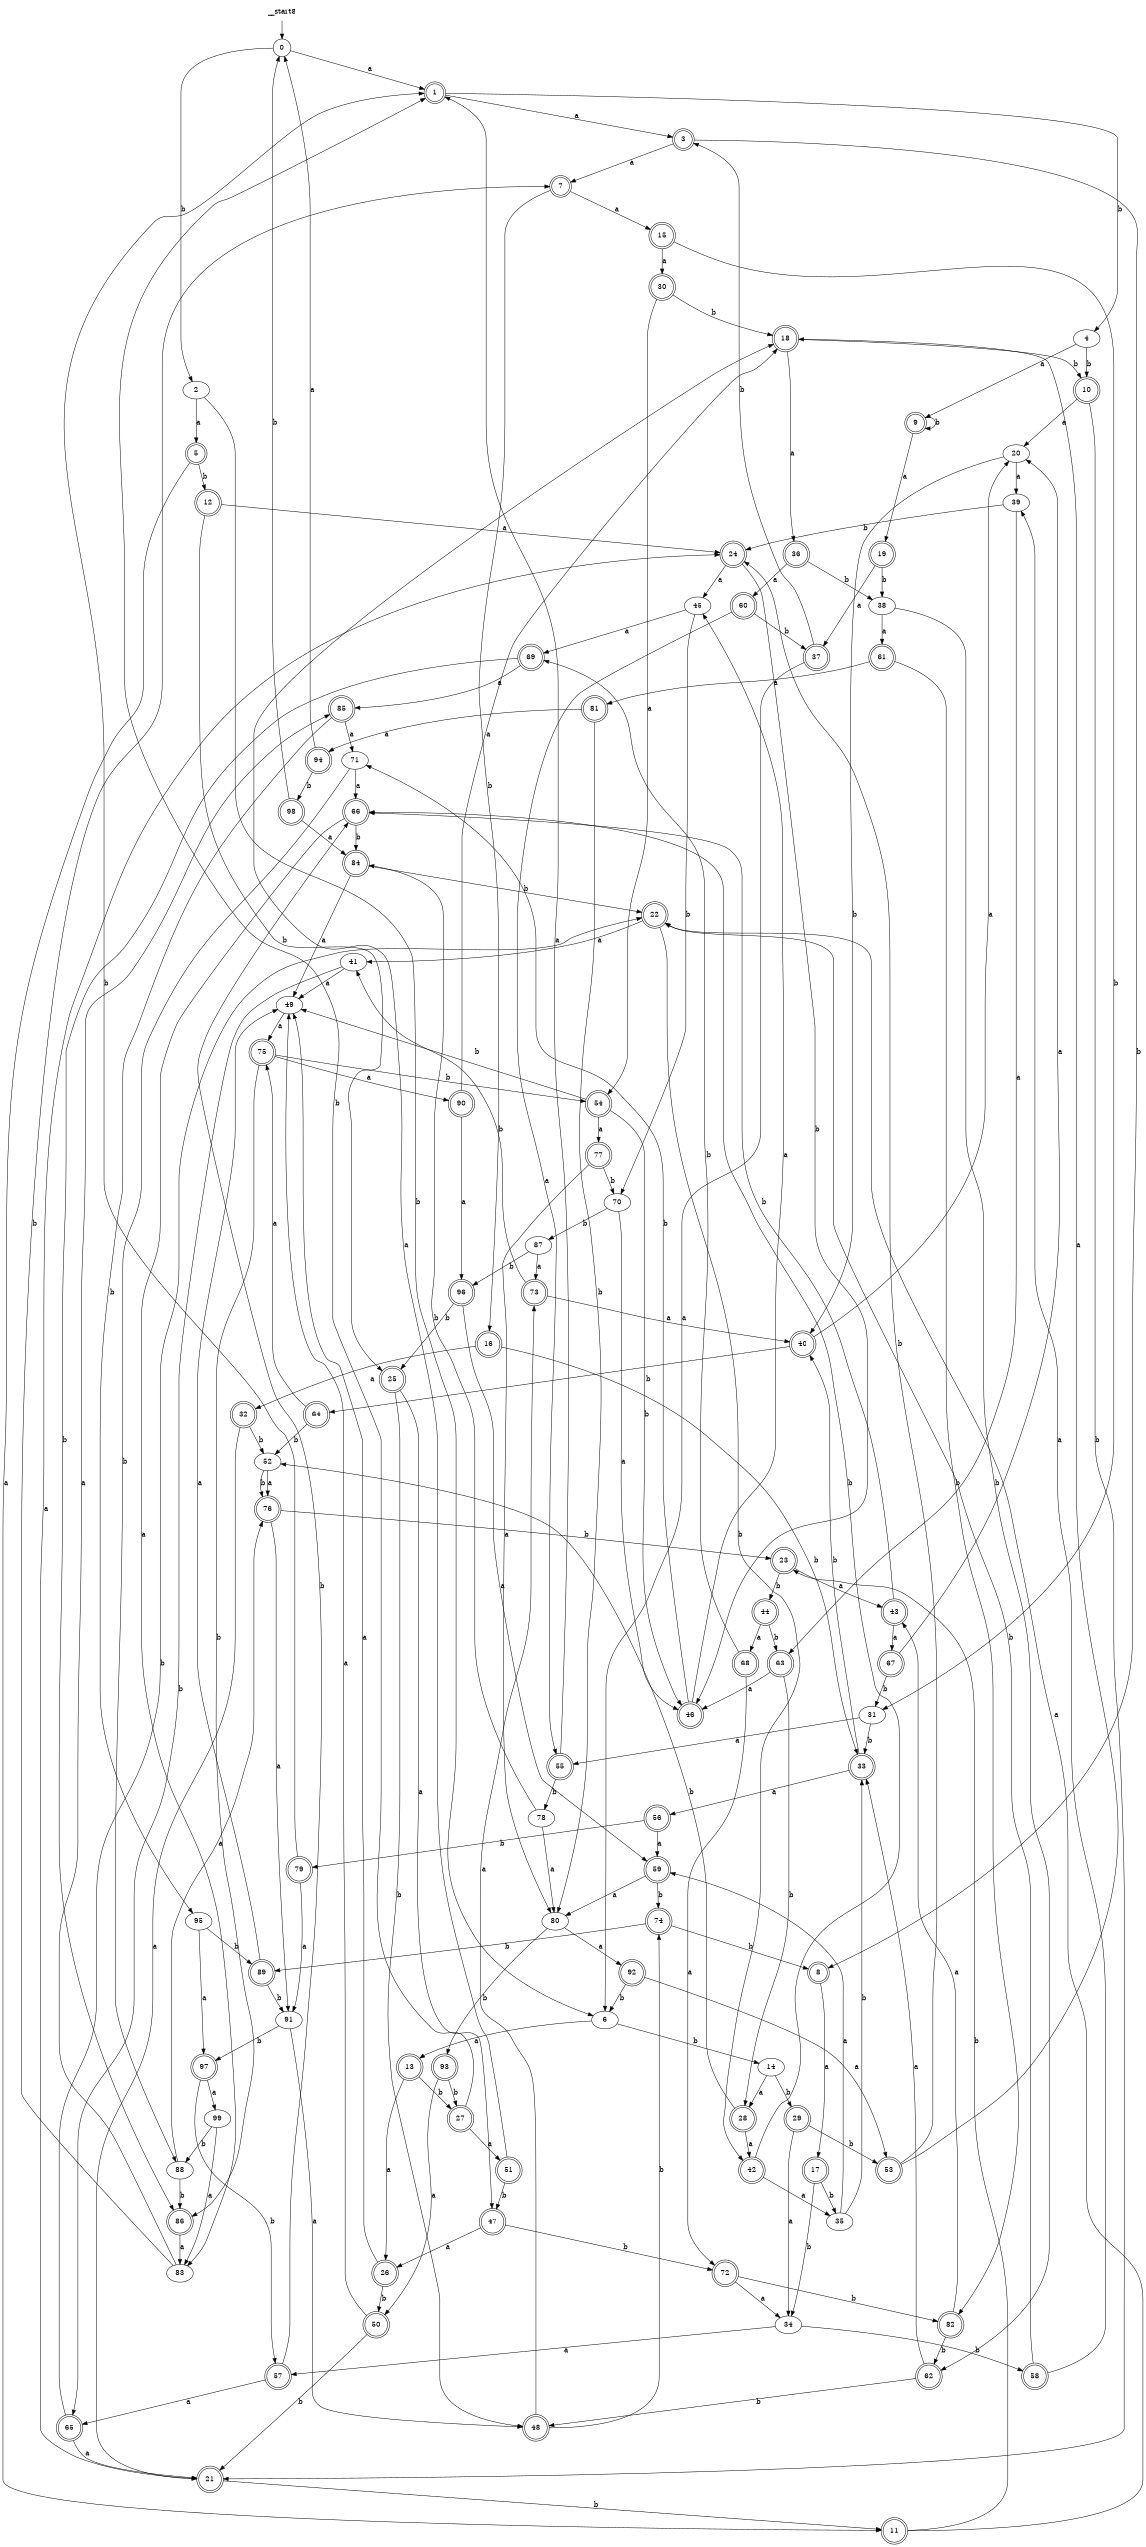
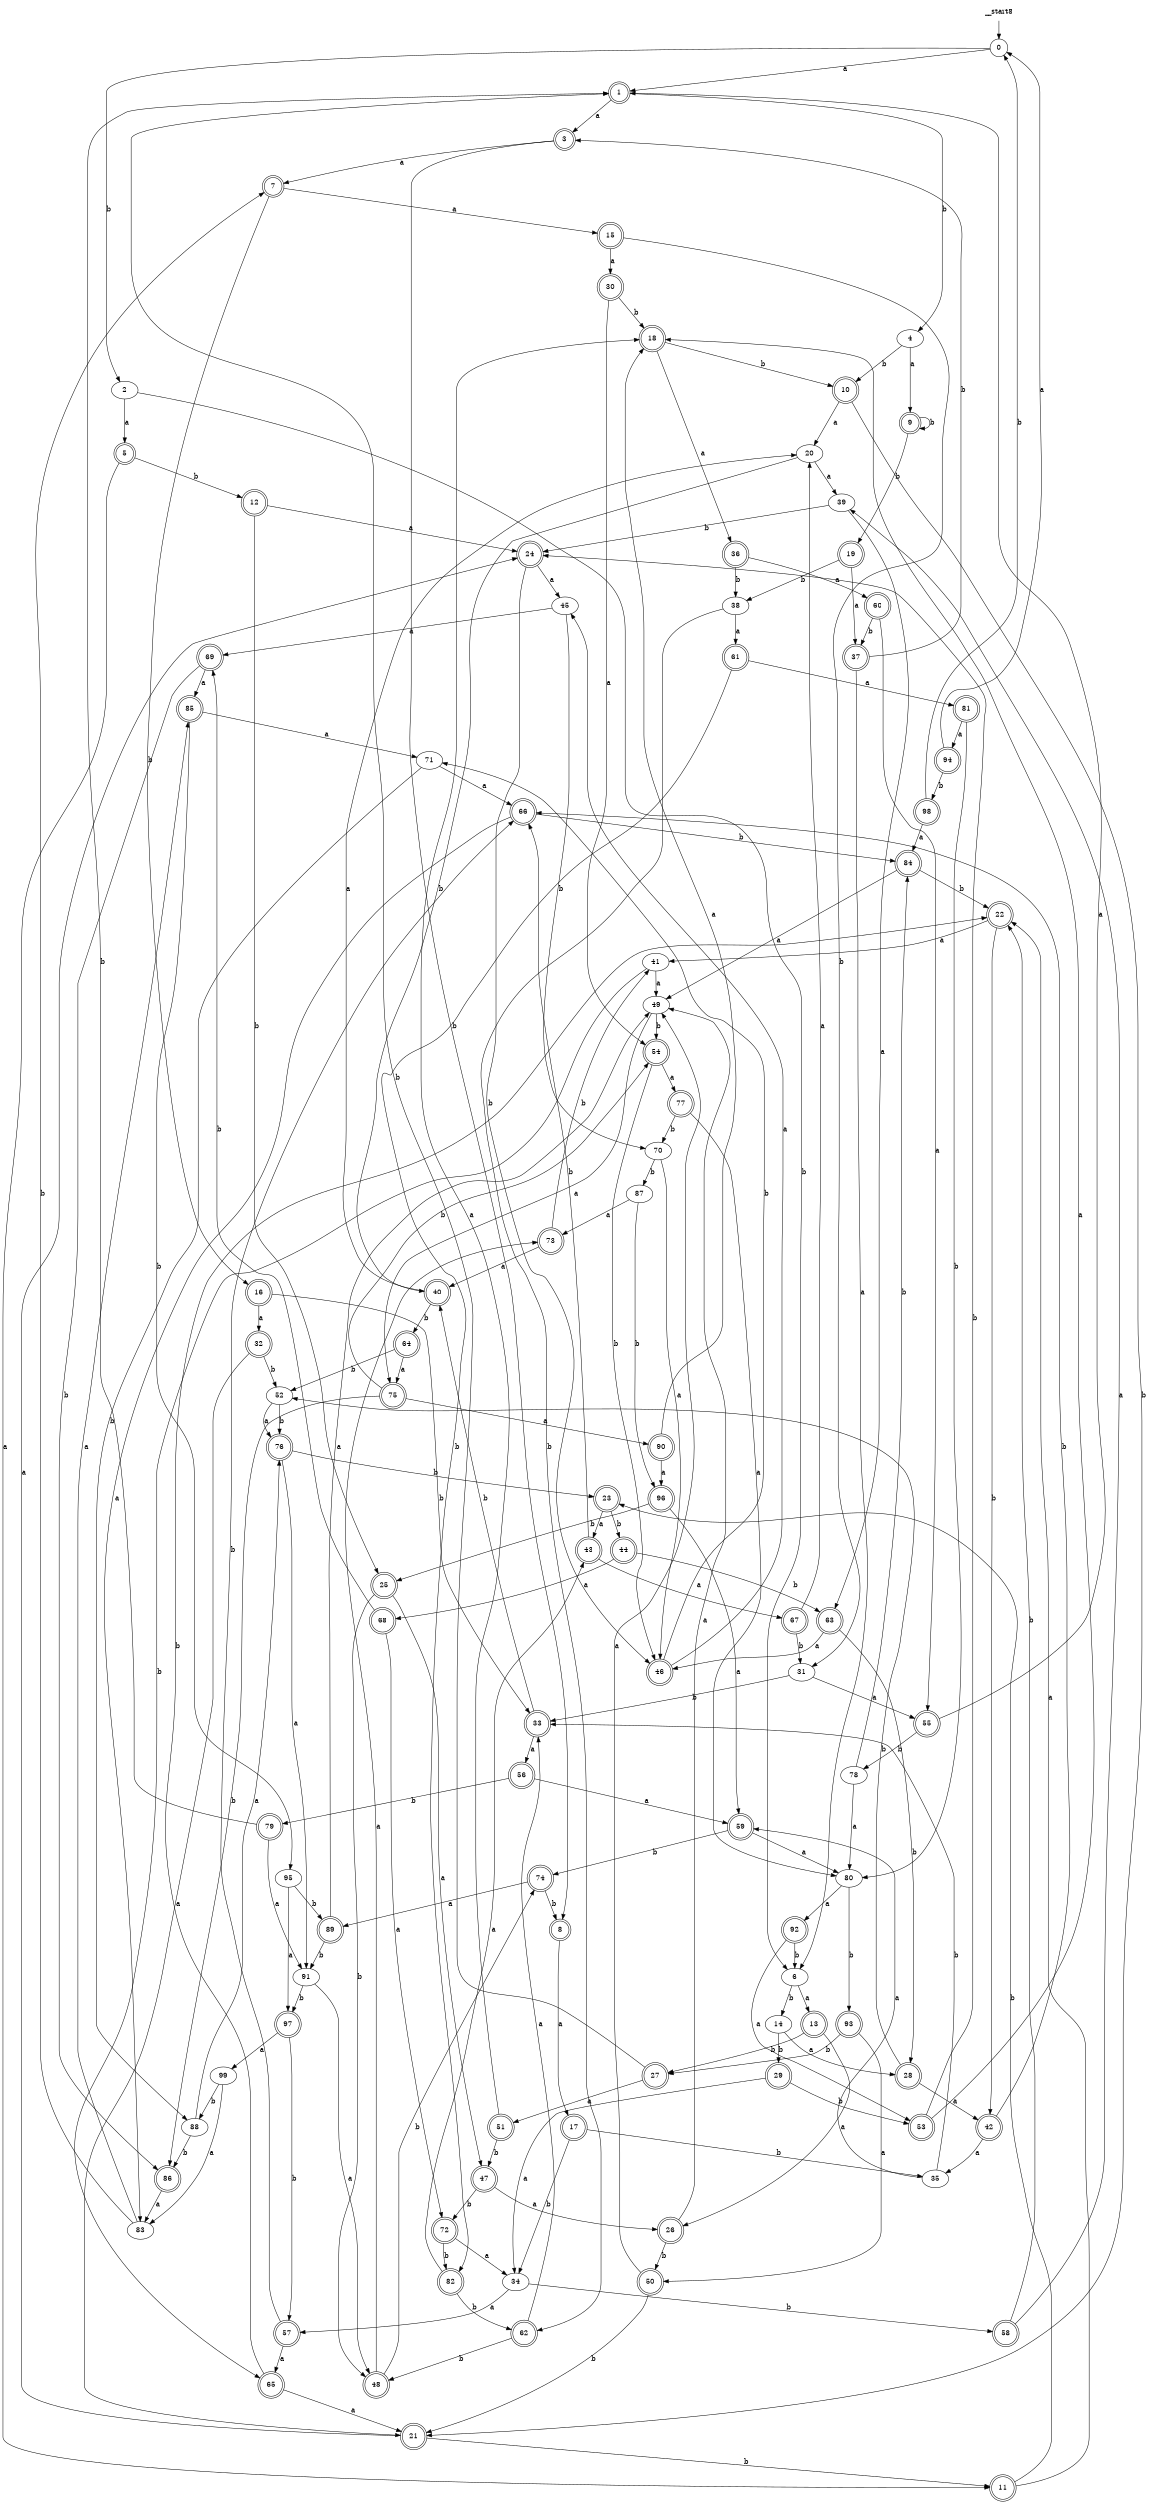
(905, 477) -> (898, 477)
(446, 1055) -> (656, 1024)
(507, 1947) -> (450, 1904)
